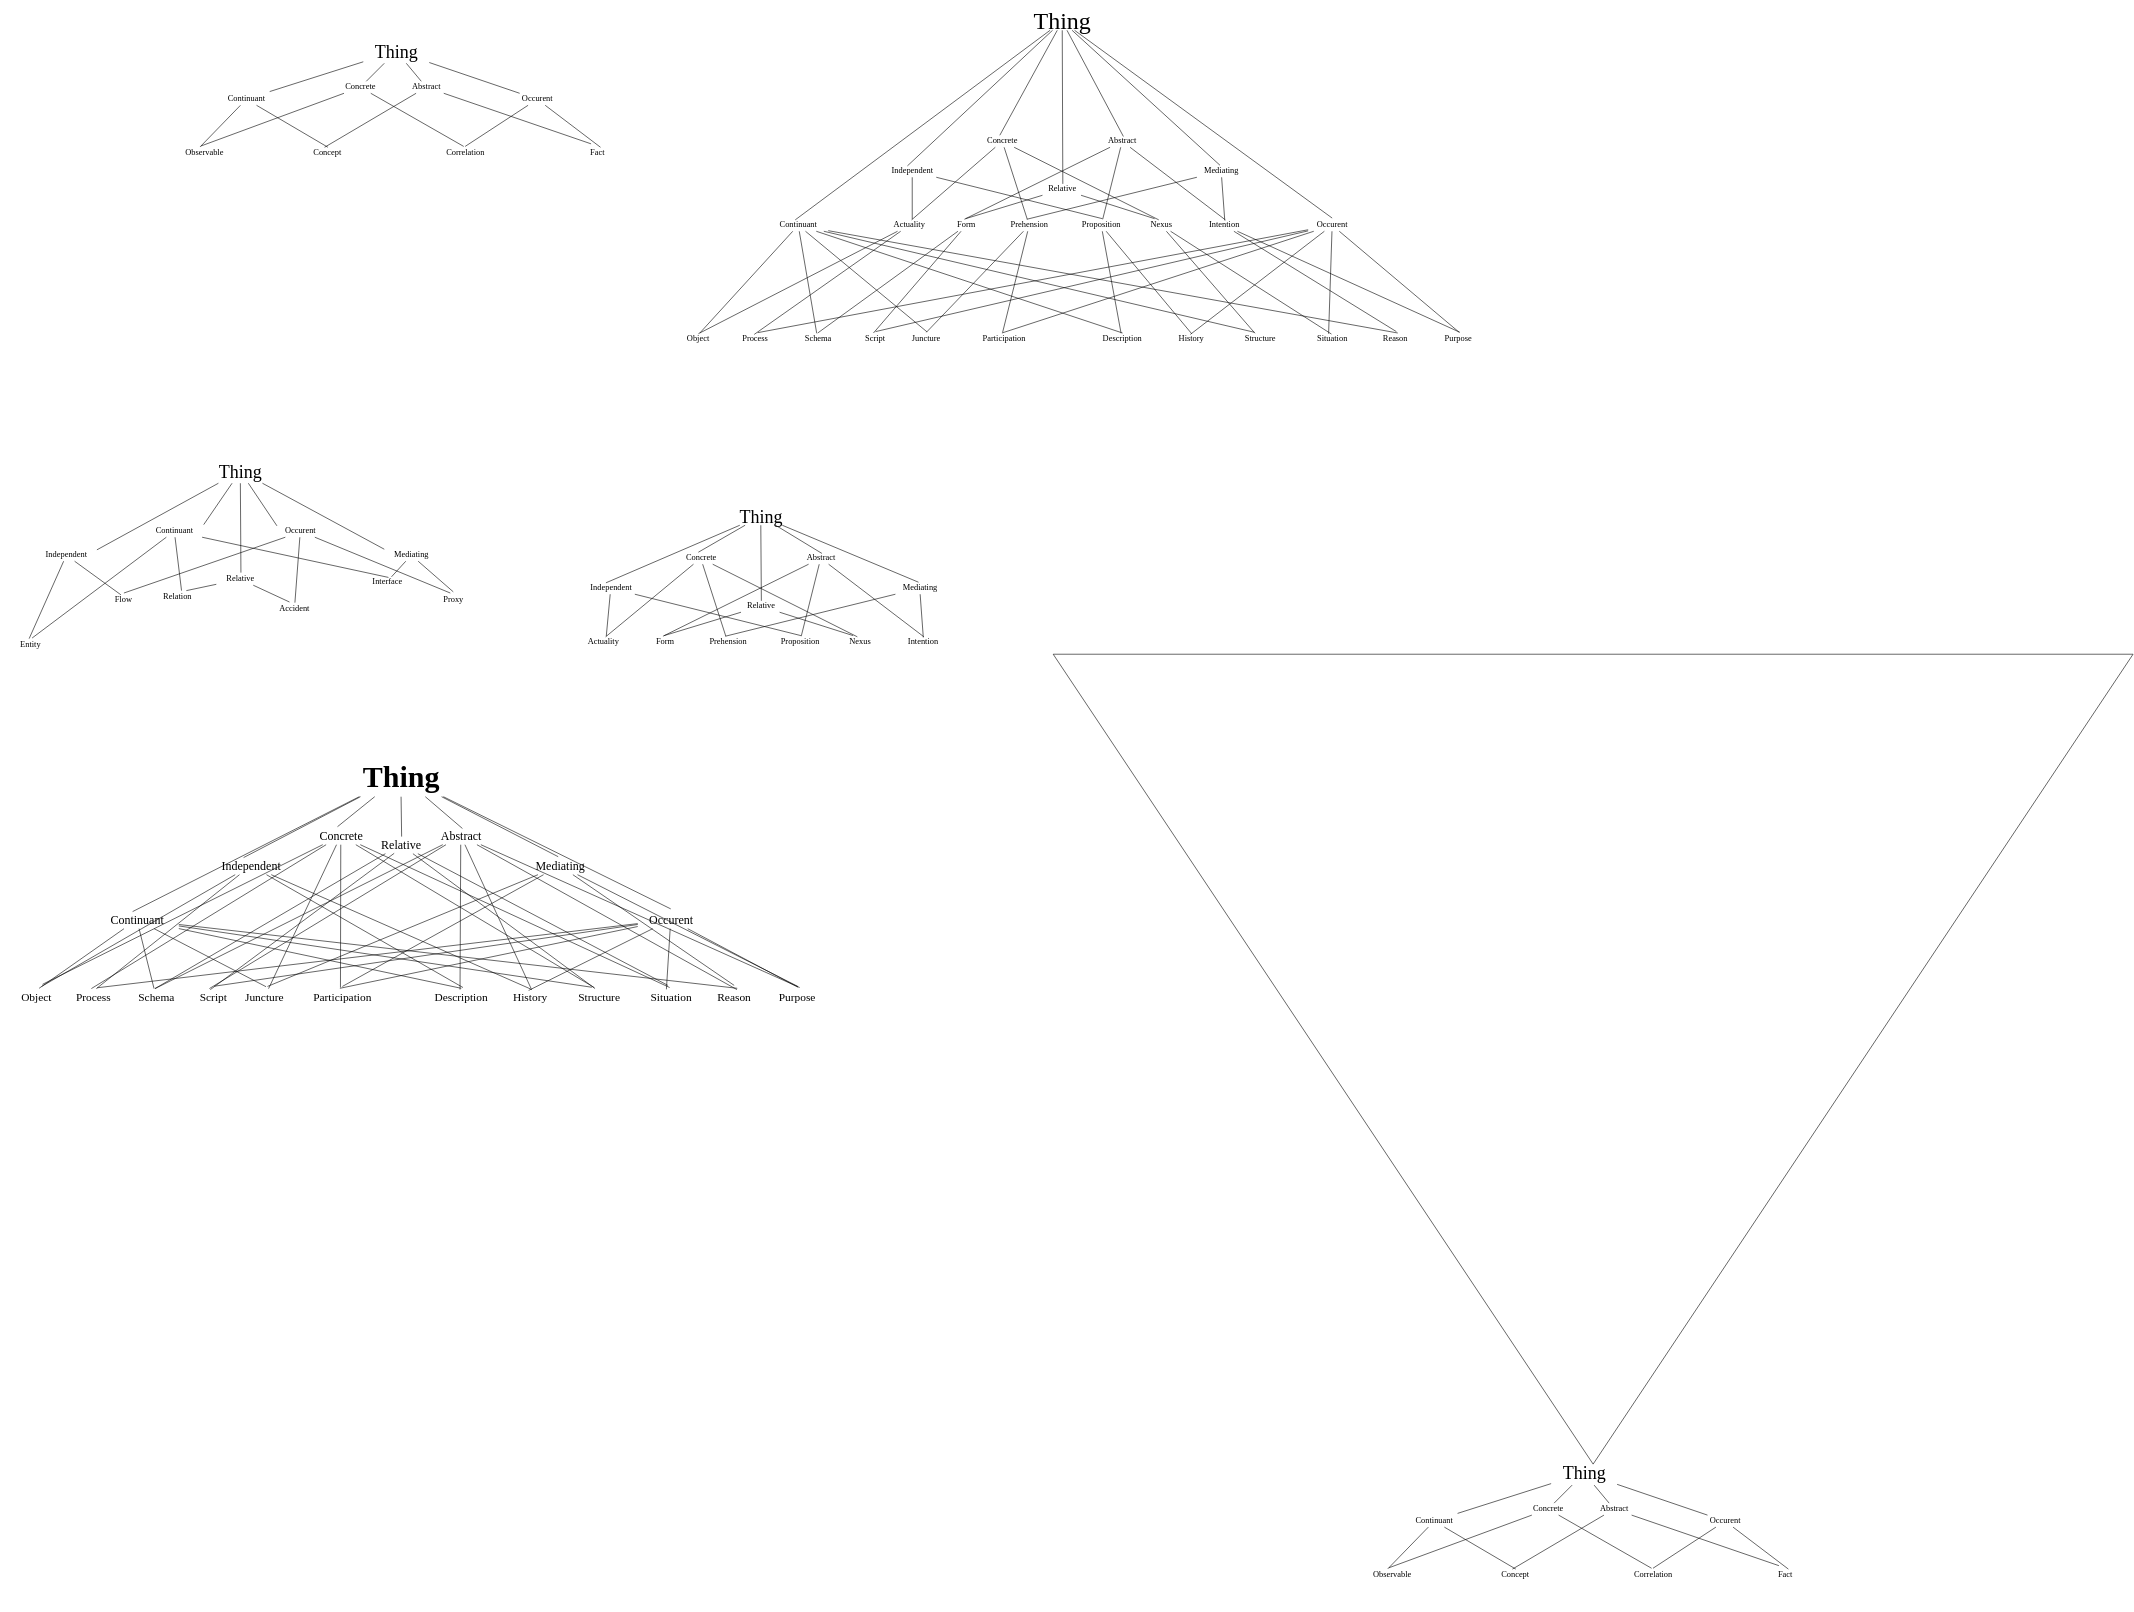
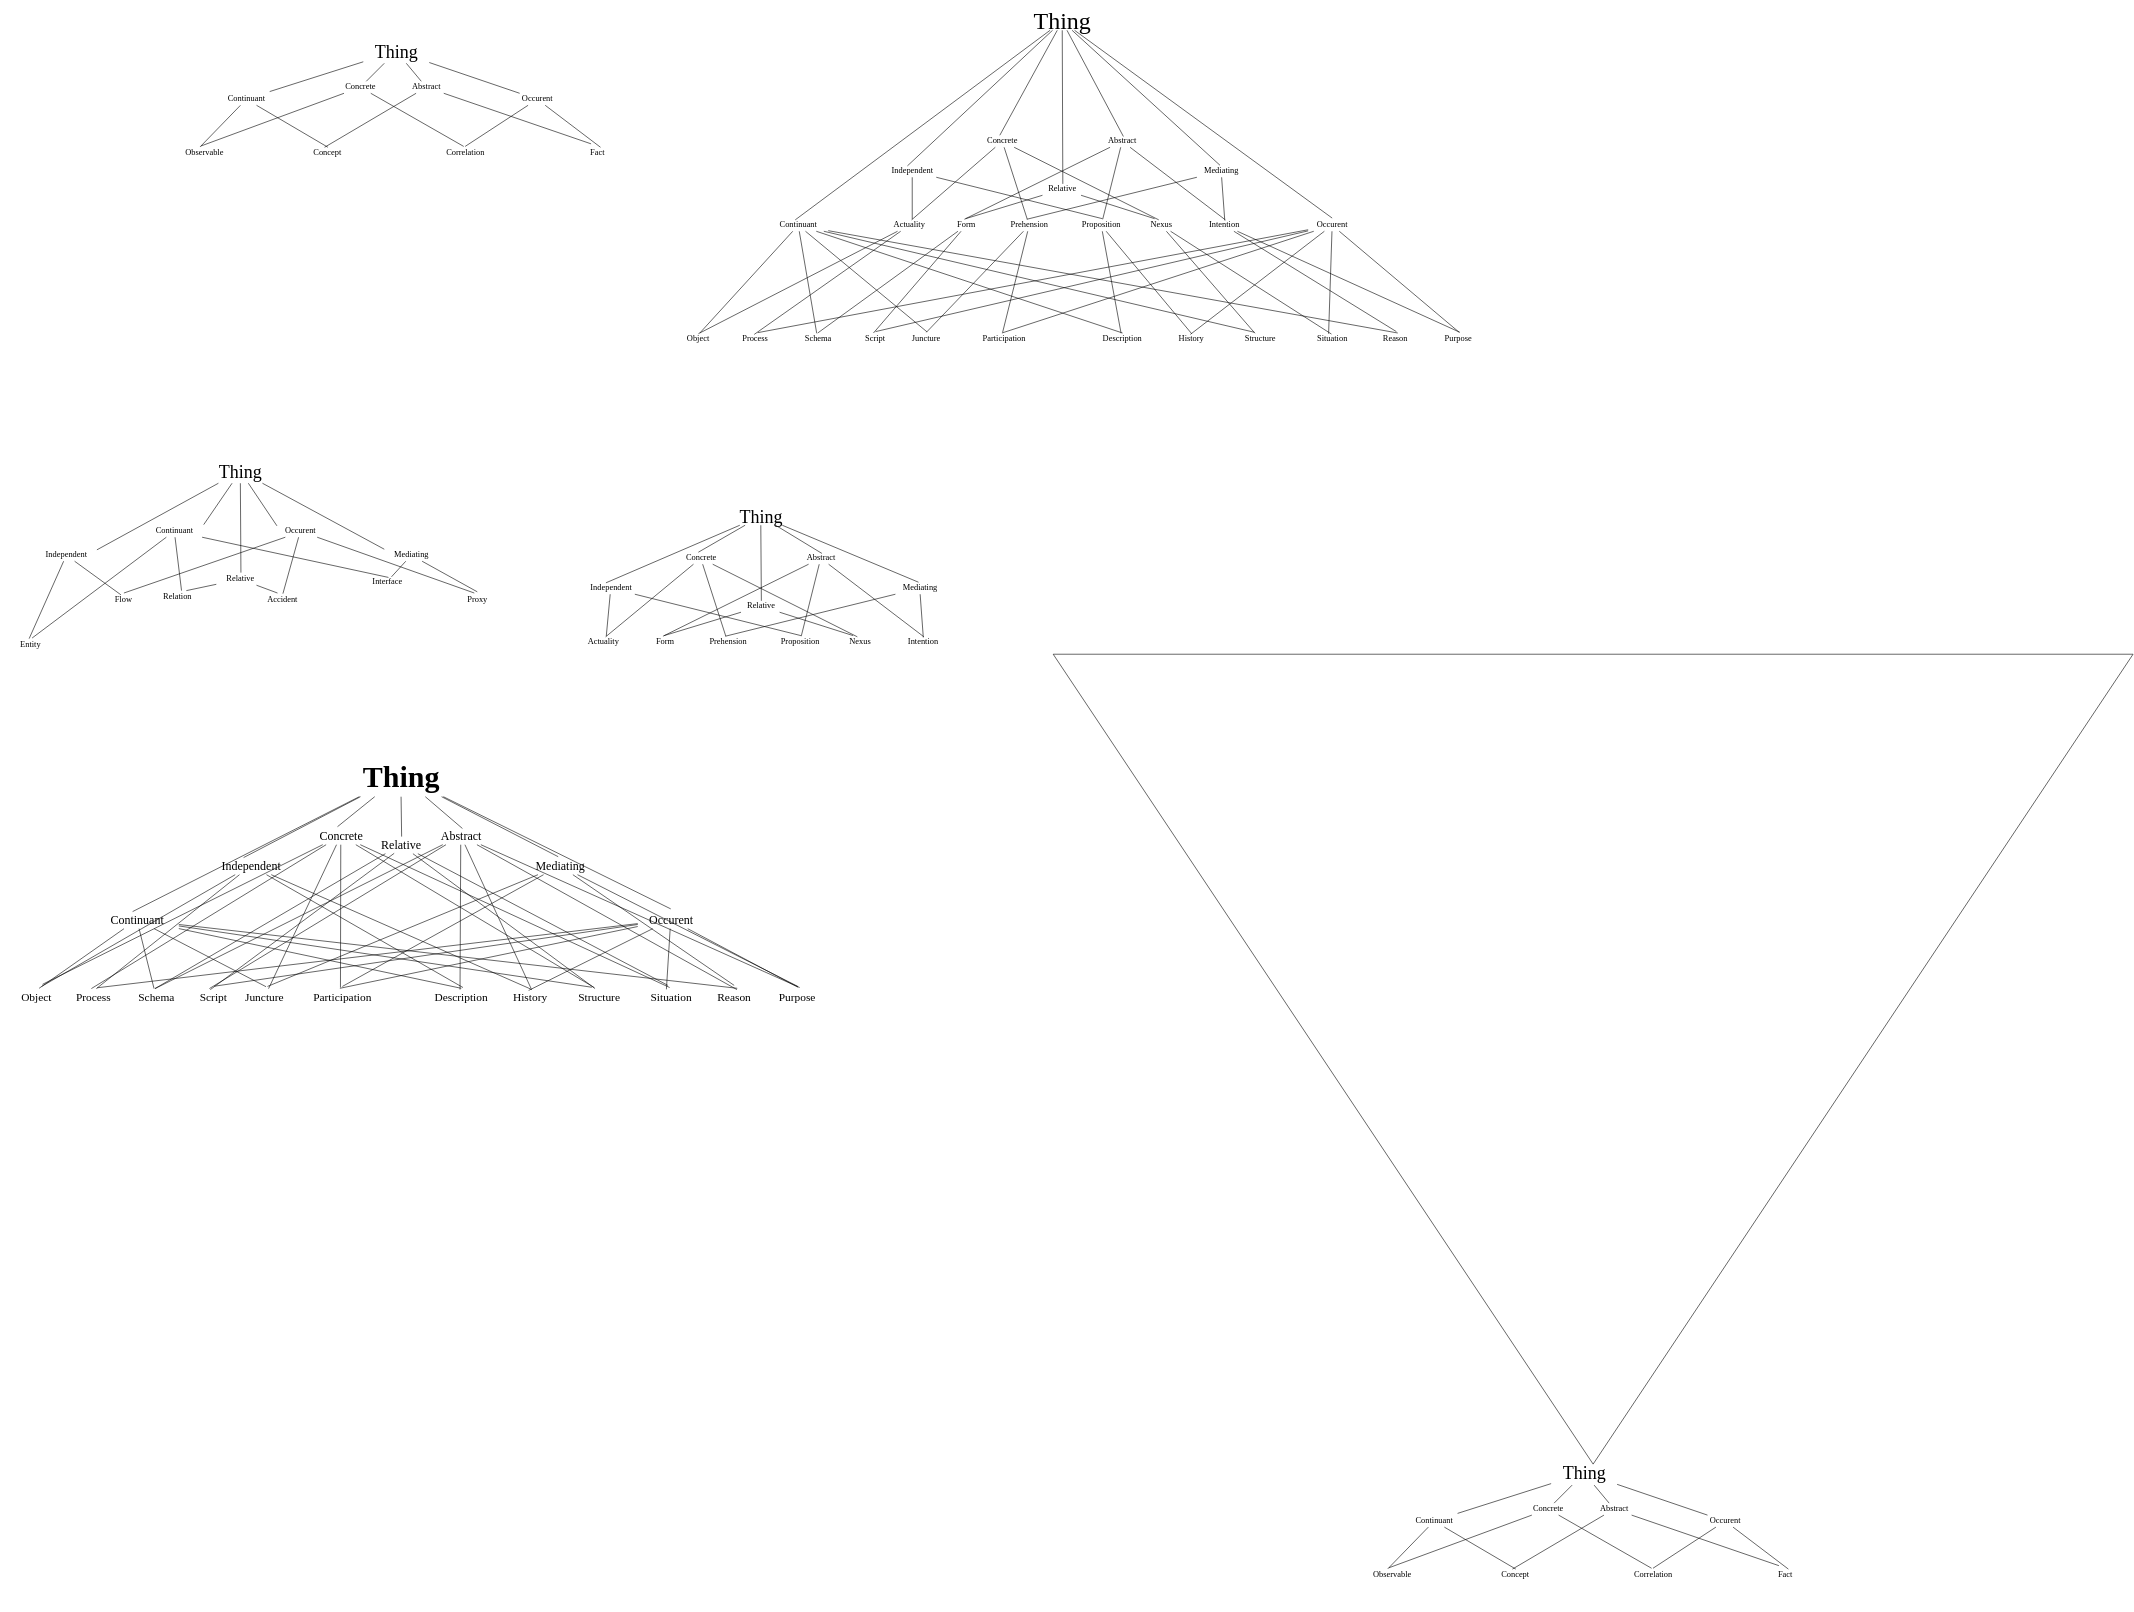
(453, 600) -> (477, 600)
(294, 609) -> (282, 600)
